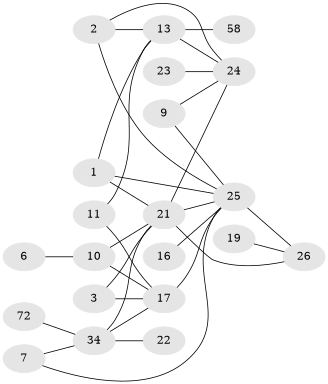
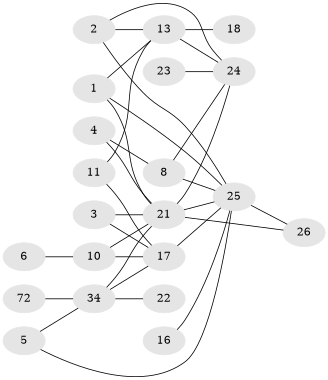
(234, 30) -> (234, 30)
(164, 114) -> (164, 173)
none -> (94, 131)
(234, 239) -> none
(24, 359) -> (24, 341)
